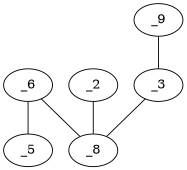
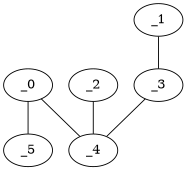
(158, 20) -> (158, 20)
(28, 85) -> (28, 85)
(93, 150) -> (93, 150)
